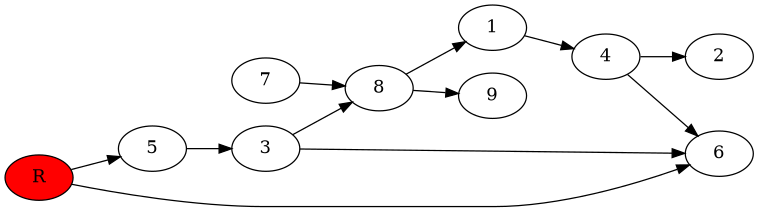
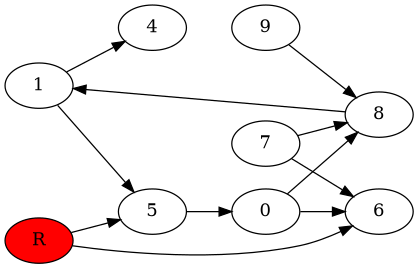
(719, 57) -> none
(429, 92) -> (317, 67)
(658, 101) -> (320, 176)
none -> (92, 144)
(266, 149) -> (266, 212)
